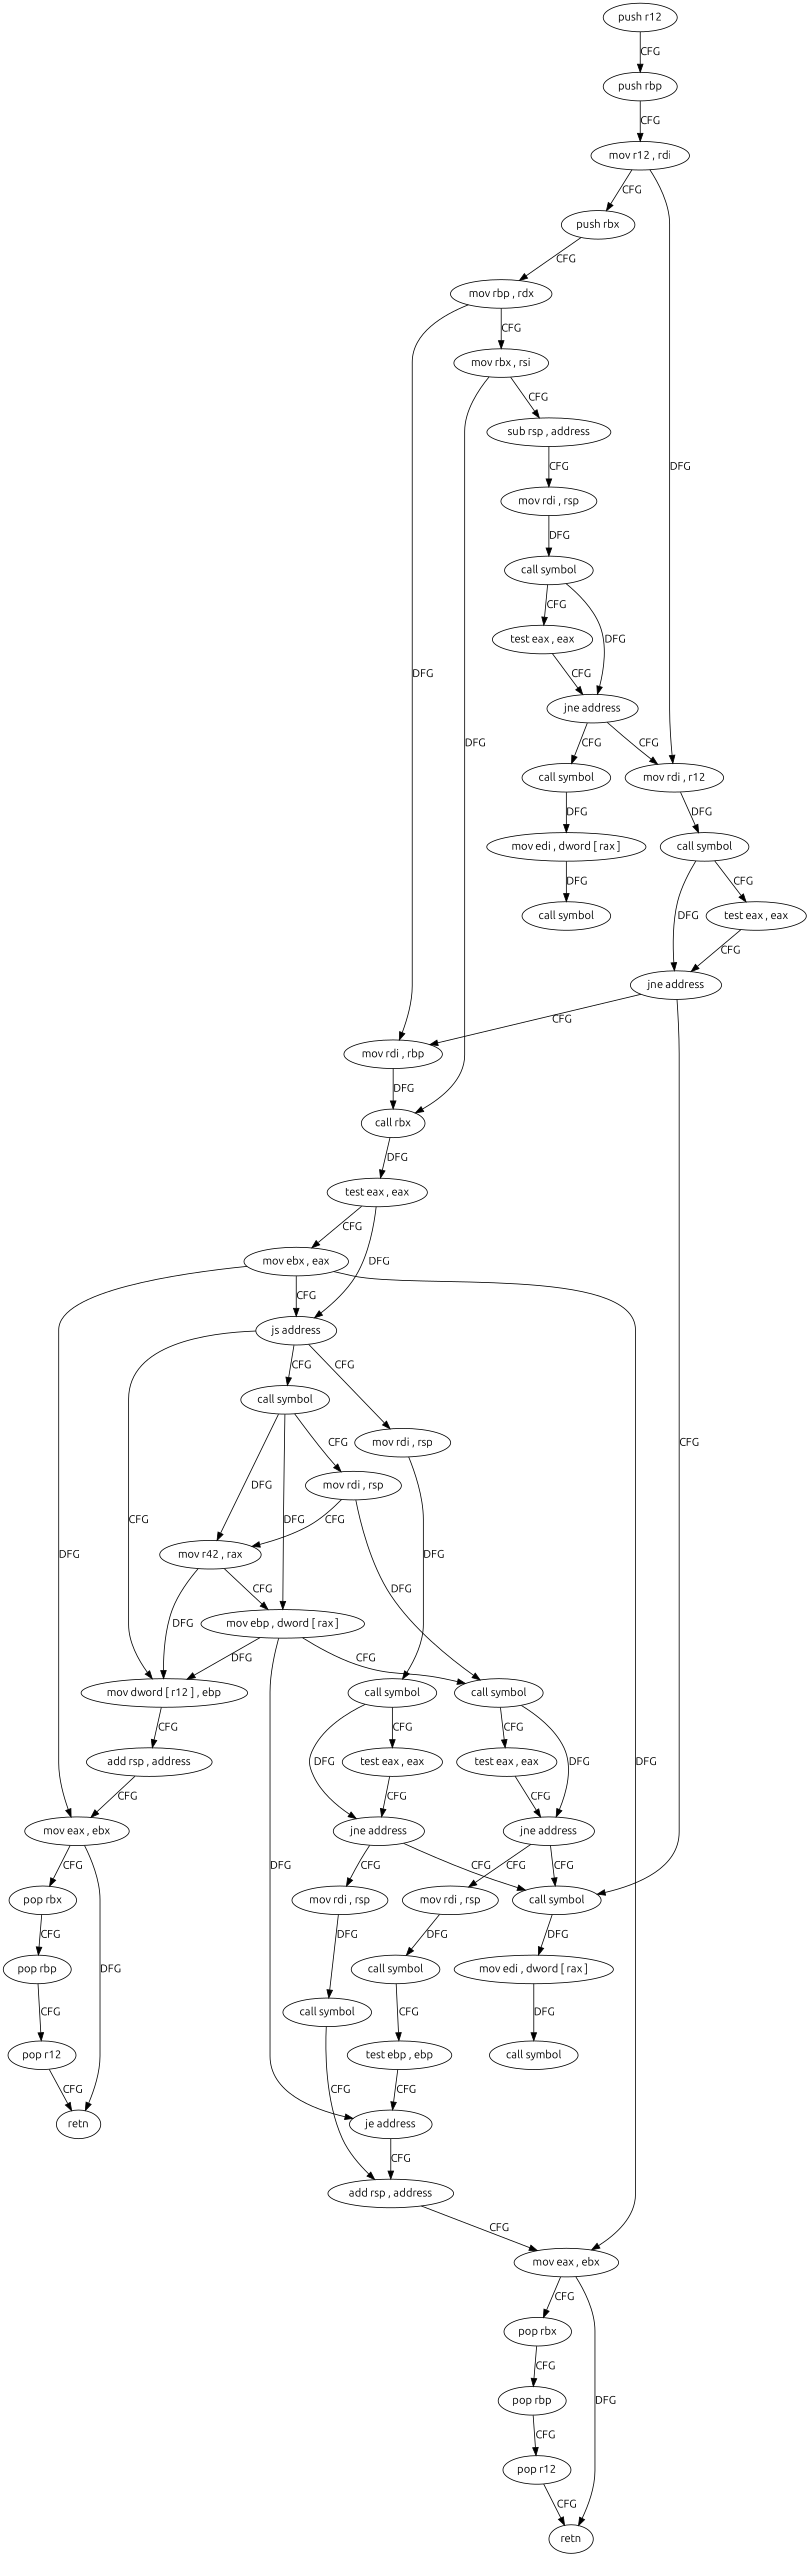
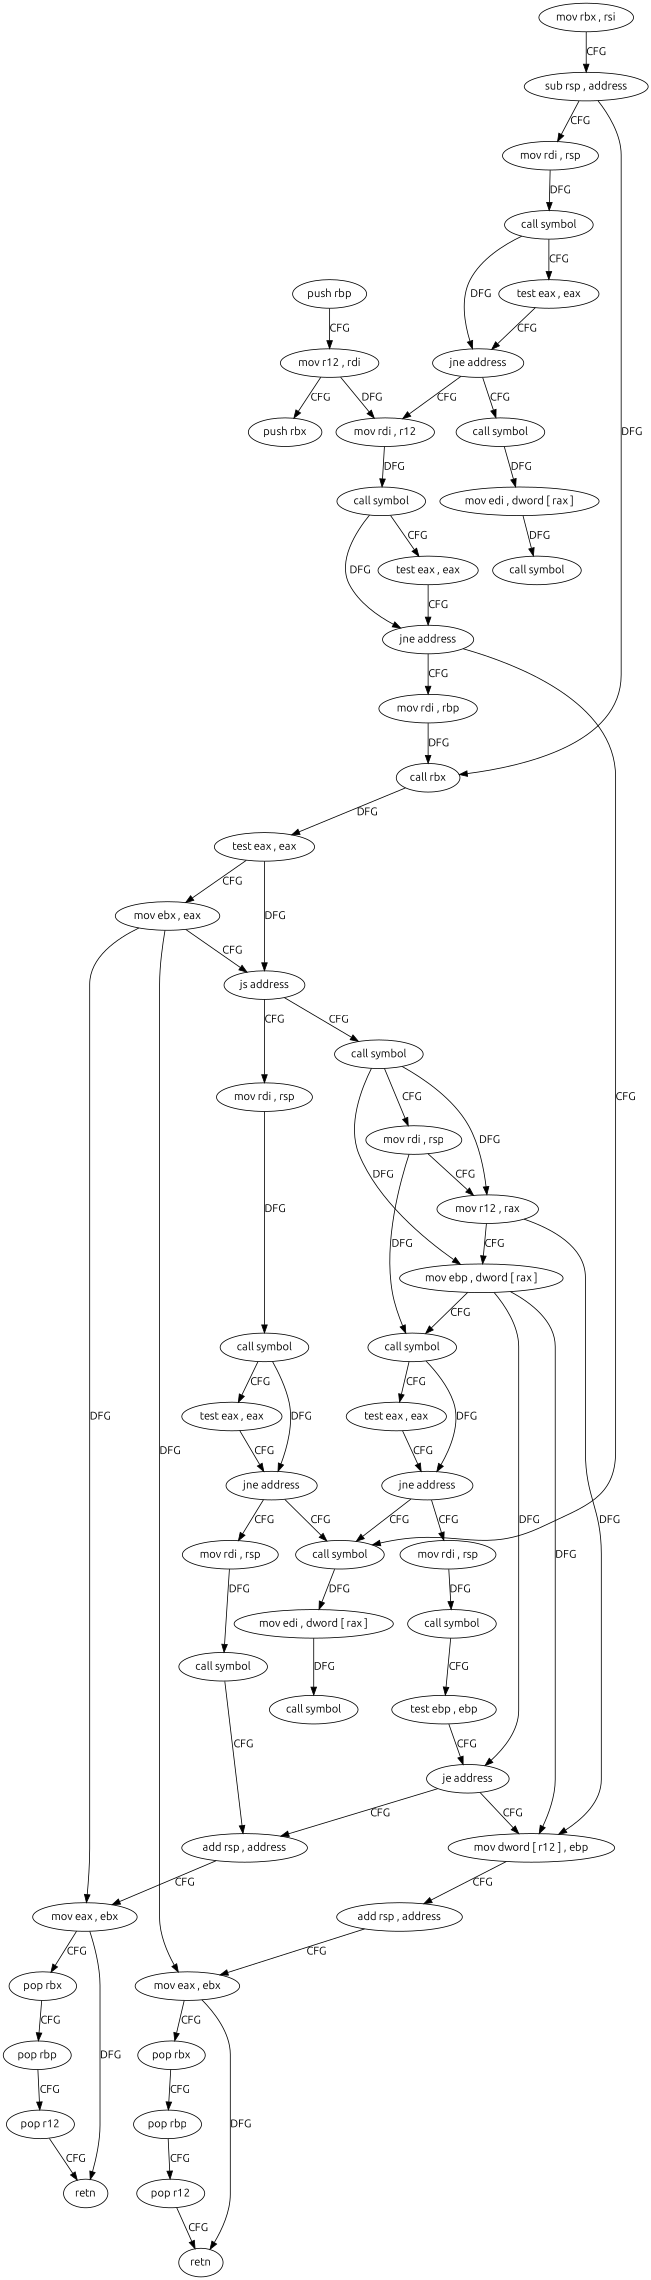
(640, 17) -> none
(501, 294) -> none
(465, 749) -> (621, 484)
(129, 1458) -> (497, 1810)
(210, 1555) -> (488, 1209)
